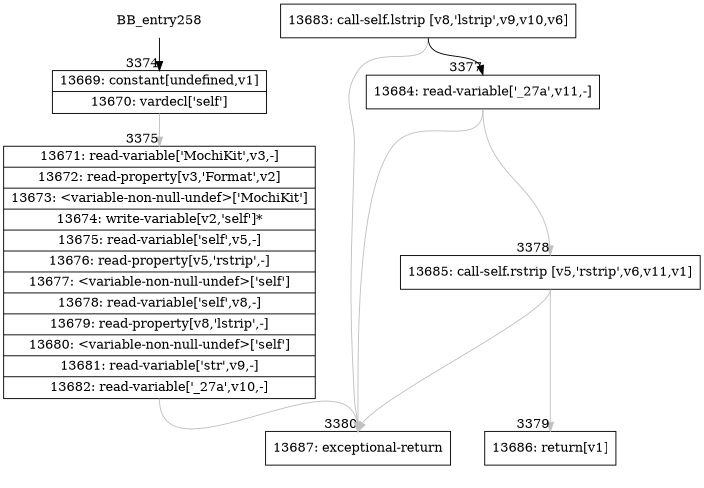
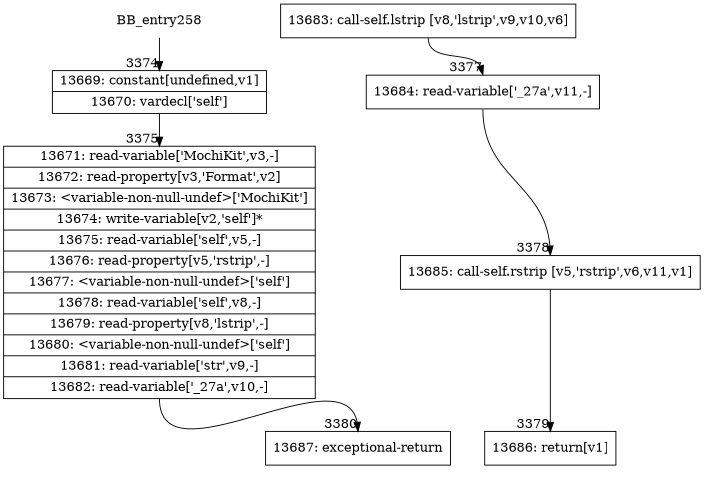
(159, 125) -> (159, 125)
(514, 179) -> (514, 179)
(353, 203) -> none
(367, 228) -> none
(550, 356) -> (550, 356)
(458, 358) -> none
(254, 416) -> (254, 416)
